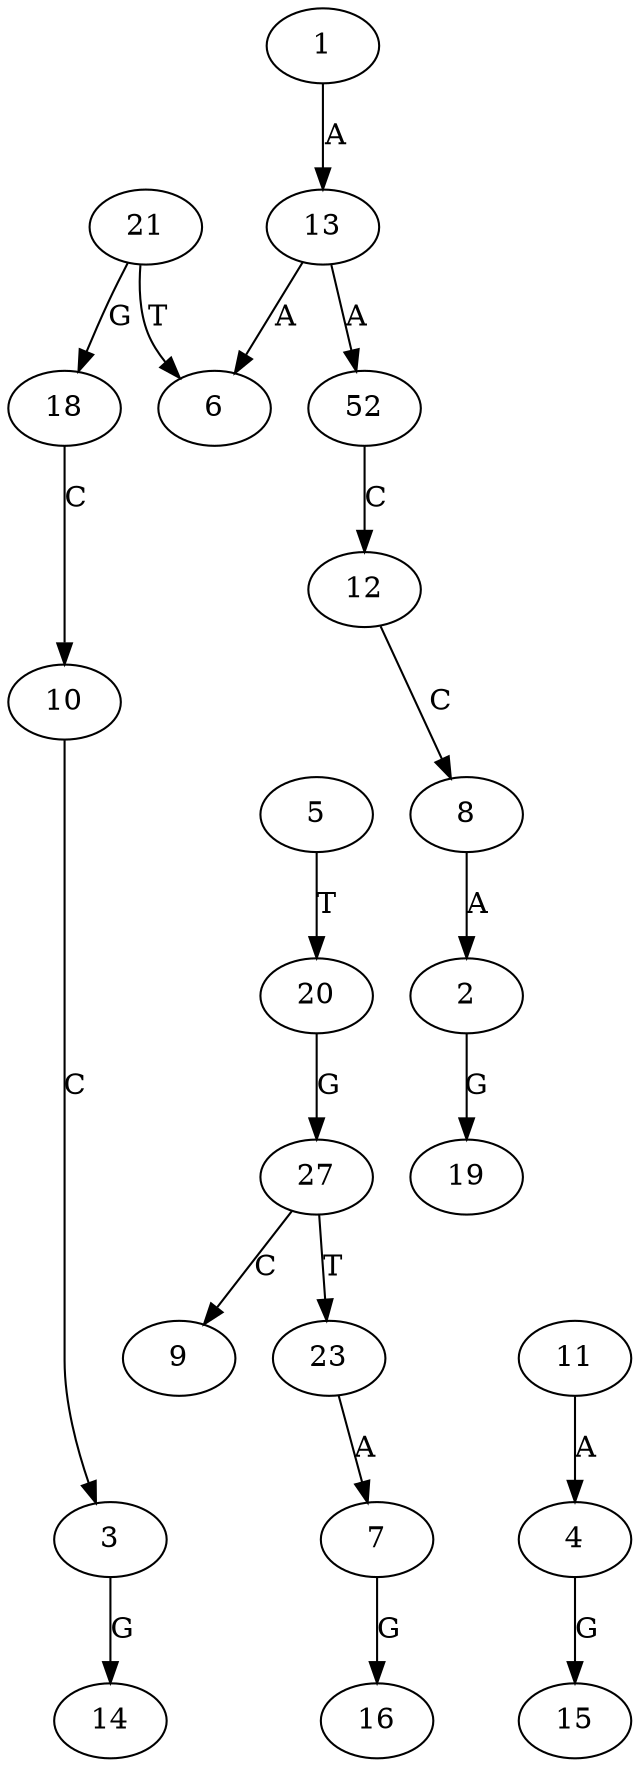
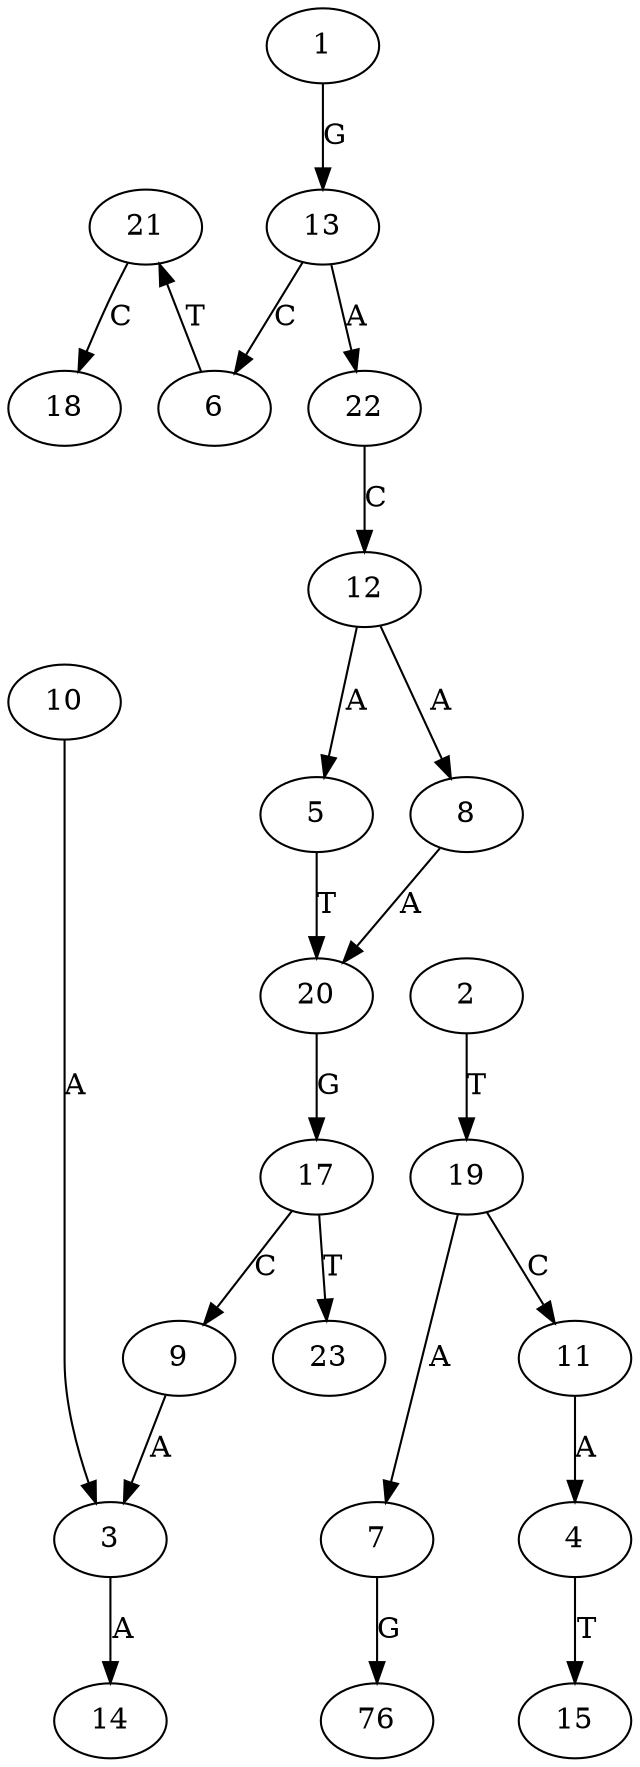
(335, 136) -> (335, 136)
(143, 316) -> (184, 328)
(121, 318) -> (121, 318)
(285, 318) -> (285, 318)
(365, 408) -> (365, 408)
(65, 544) -> none
none -> (343, 692)
(441, 702) -> (441, 702)
(467, 895) -> (398, 897)
(75, 1086) -> (75, 1086)
(477, 1086) -> (477, 1086)
(317, 1177) -> (317, 1177)
none -> (515, 1259)
none -> (149, 1439)
(350, 1439) -> (424, 1348)
(123, 1630) -> (123, 1630)
(588, 1630) -> (588, 1630)
(377, 1721) -> (377, 1721)
